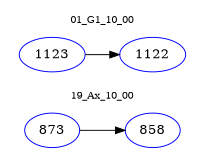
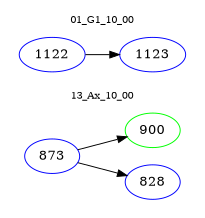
(98, 55) -> (98, 55)
(102, 96) -> (102, 96)
(153, 130) -> (153, 182)
none -> (153, 130)
